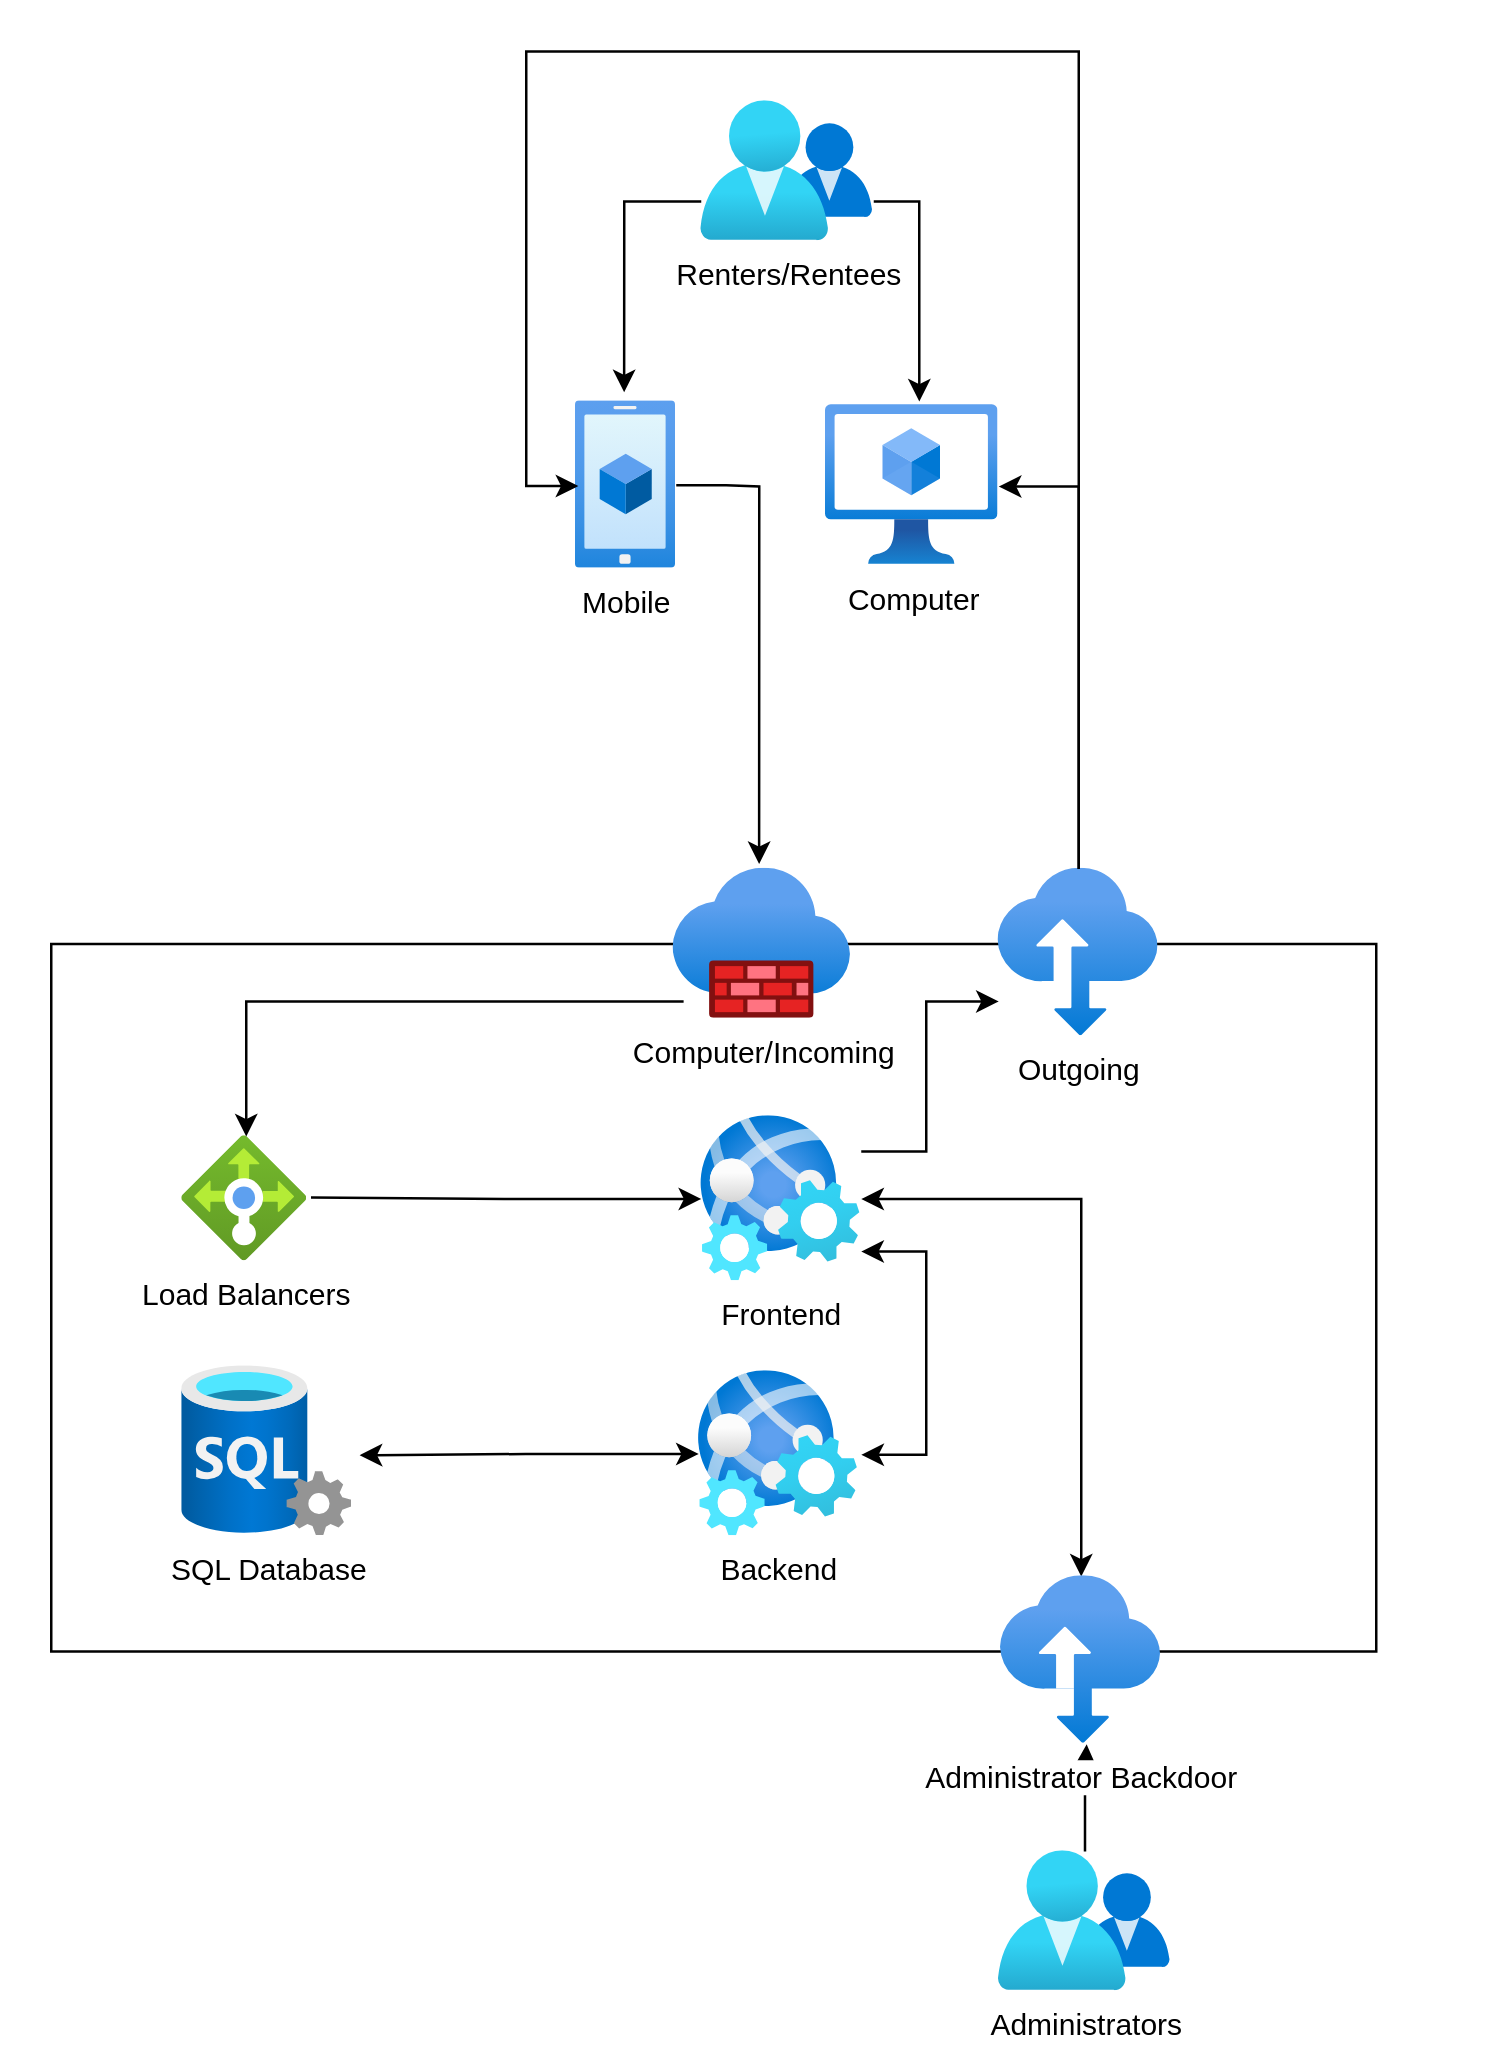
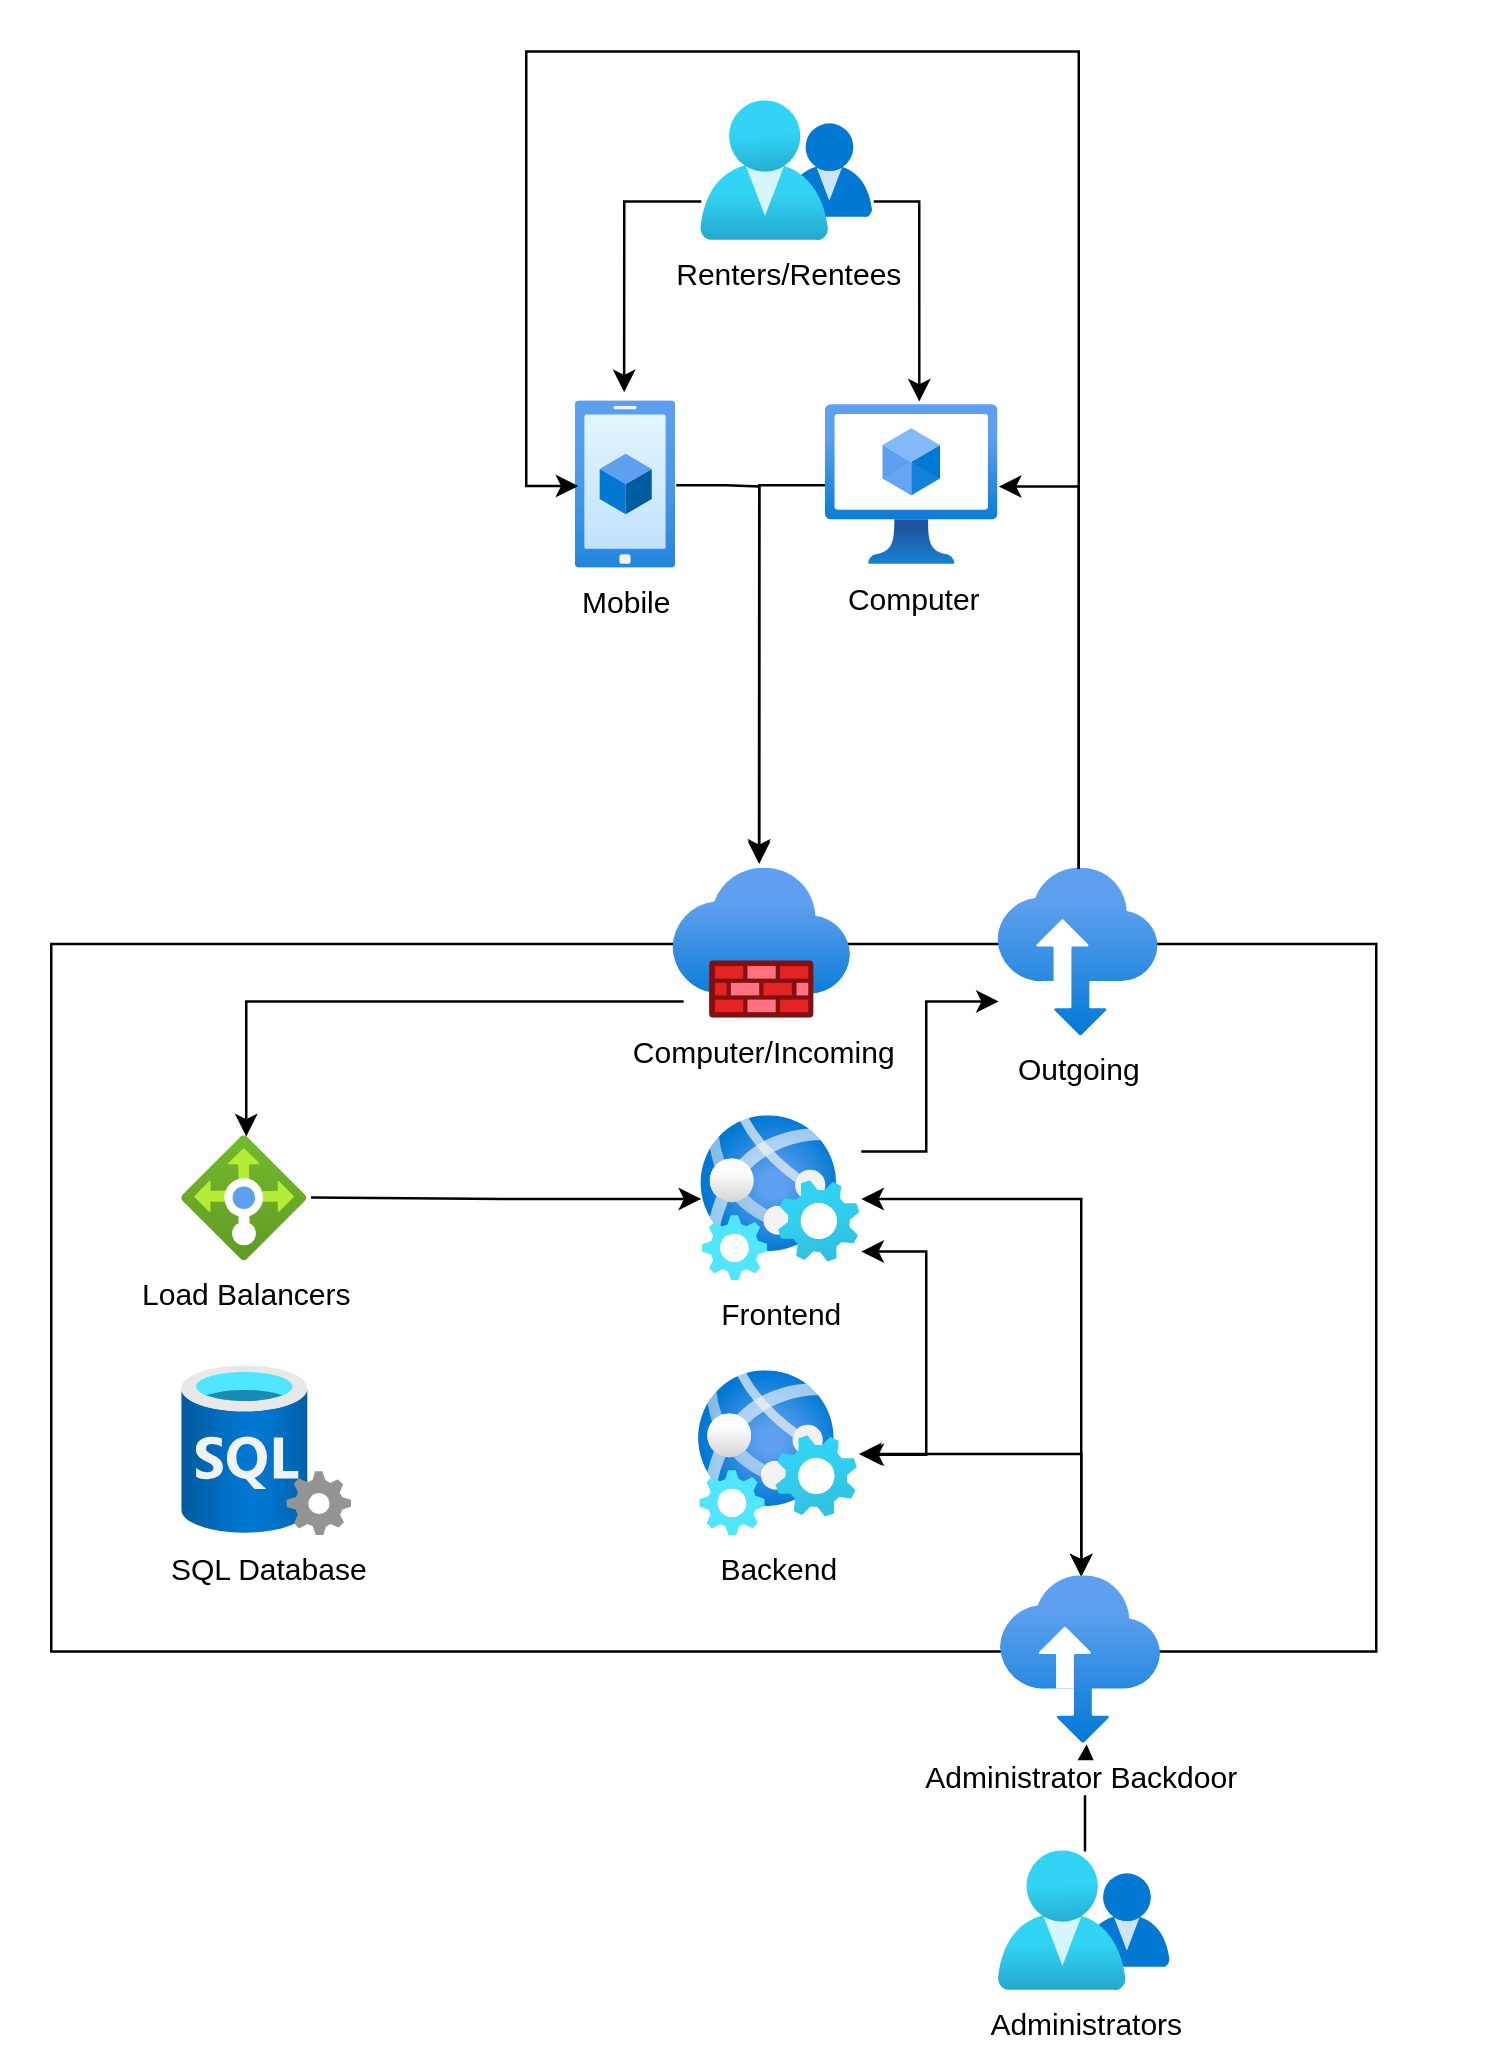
none -> (793, 485)
(530, 1454) -> (1003, 1454)
